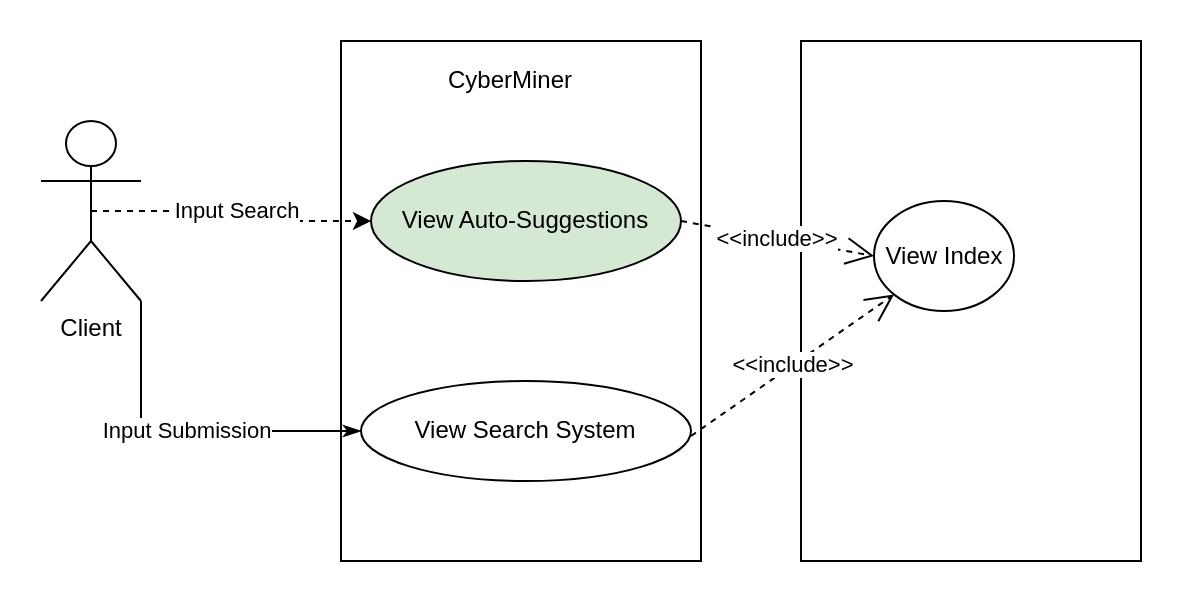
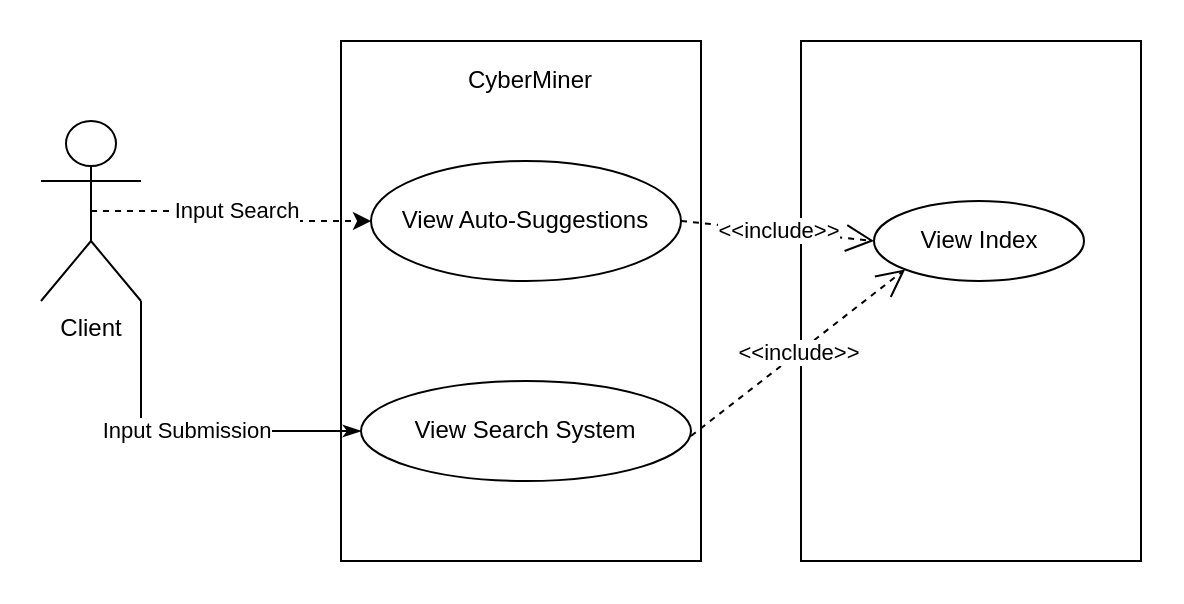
(511, 81) -> (531, 81)
(526, 221) -> (526, 221)
(944, 256) -> (979, 241)
